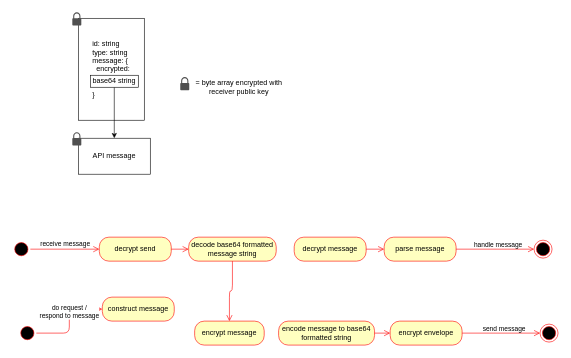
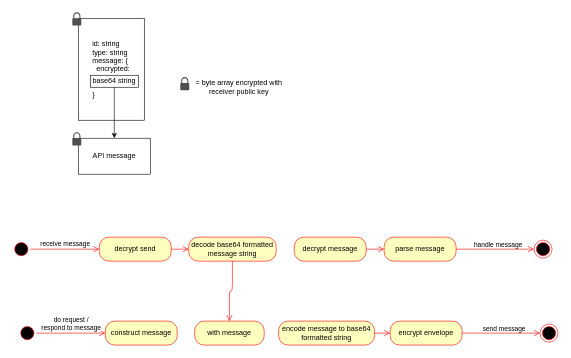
(138, 309) -> (141, 333)
(230, 333) -> (230, 333)
